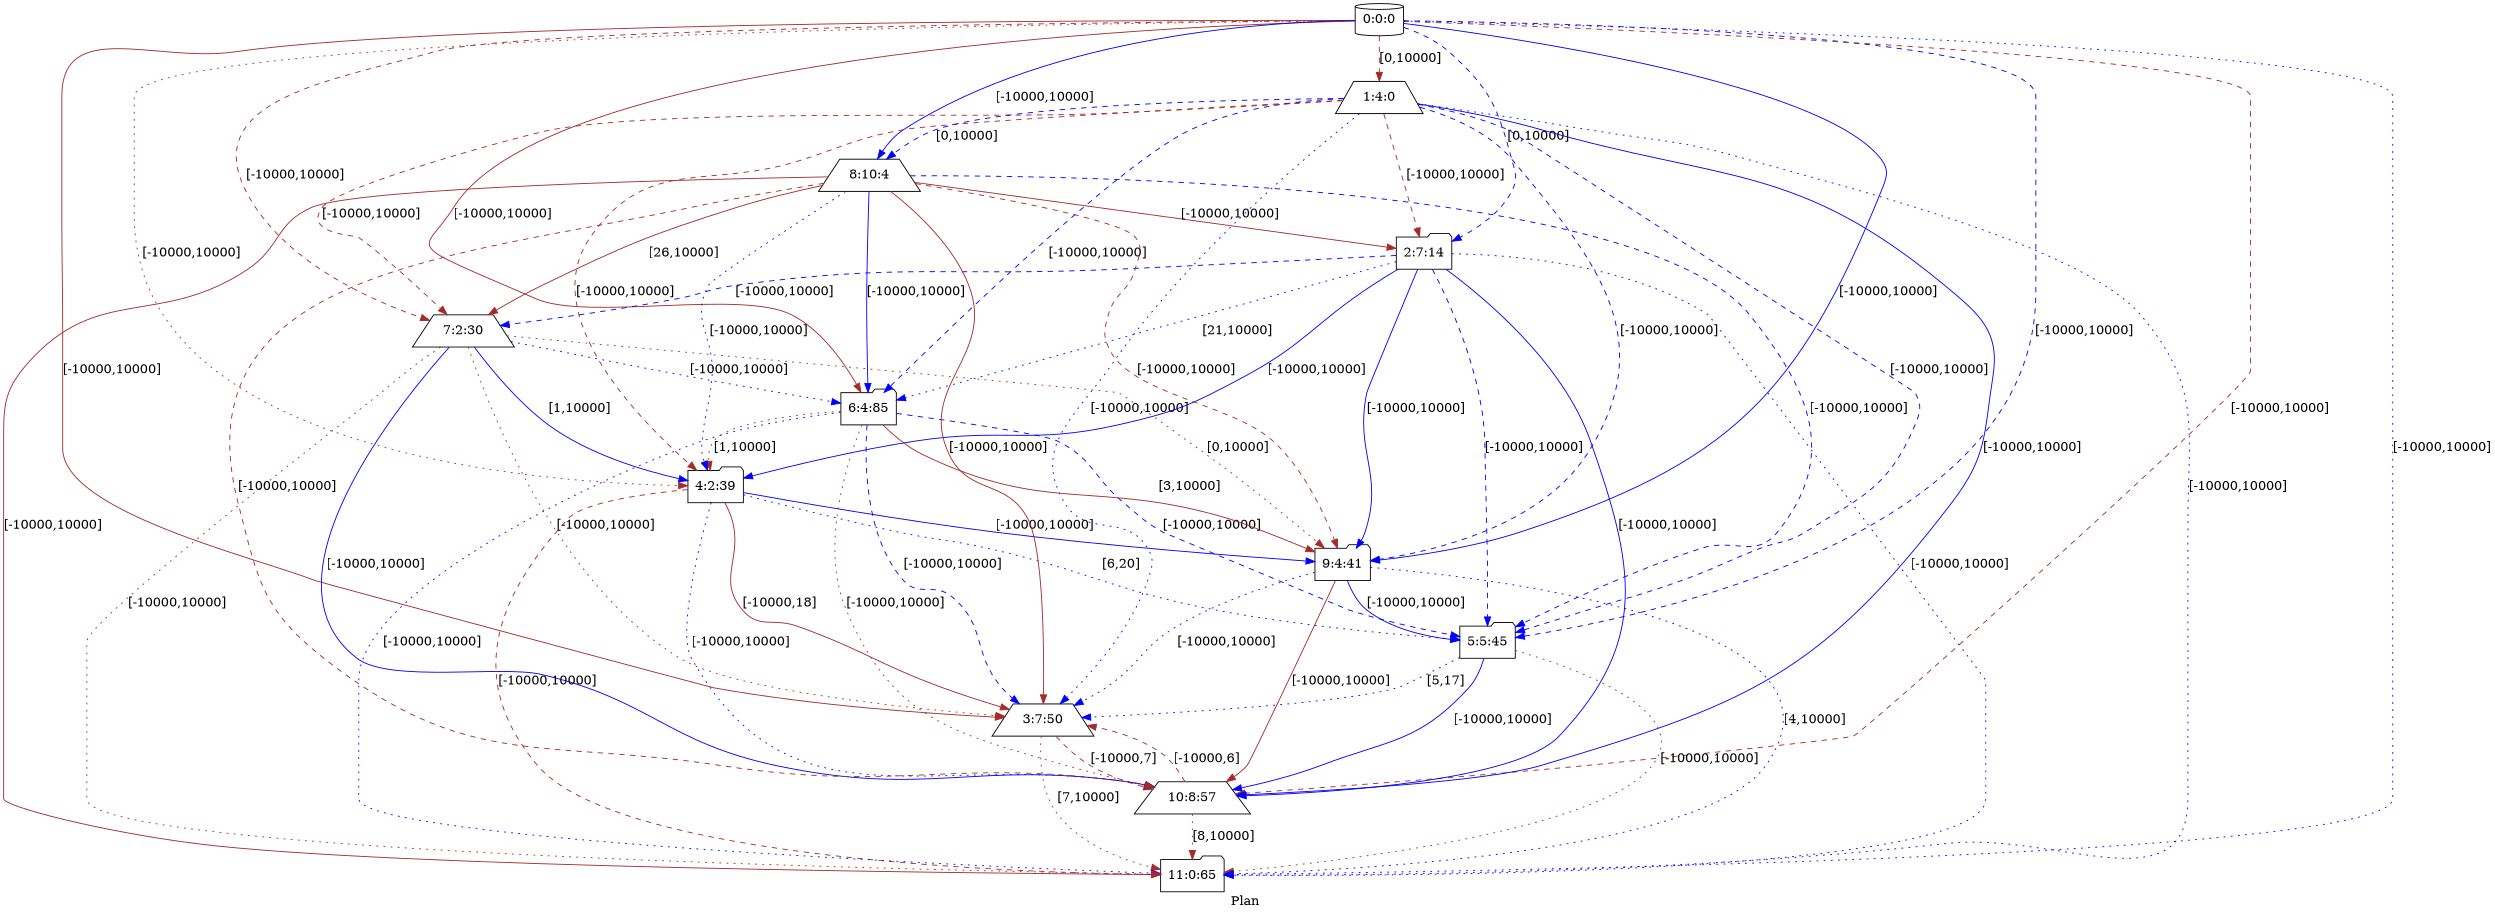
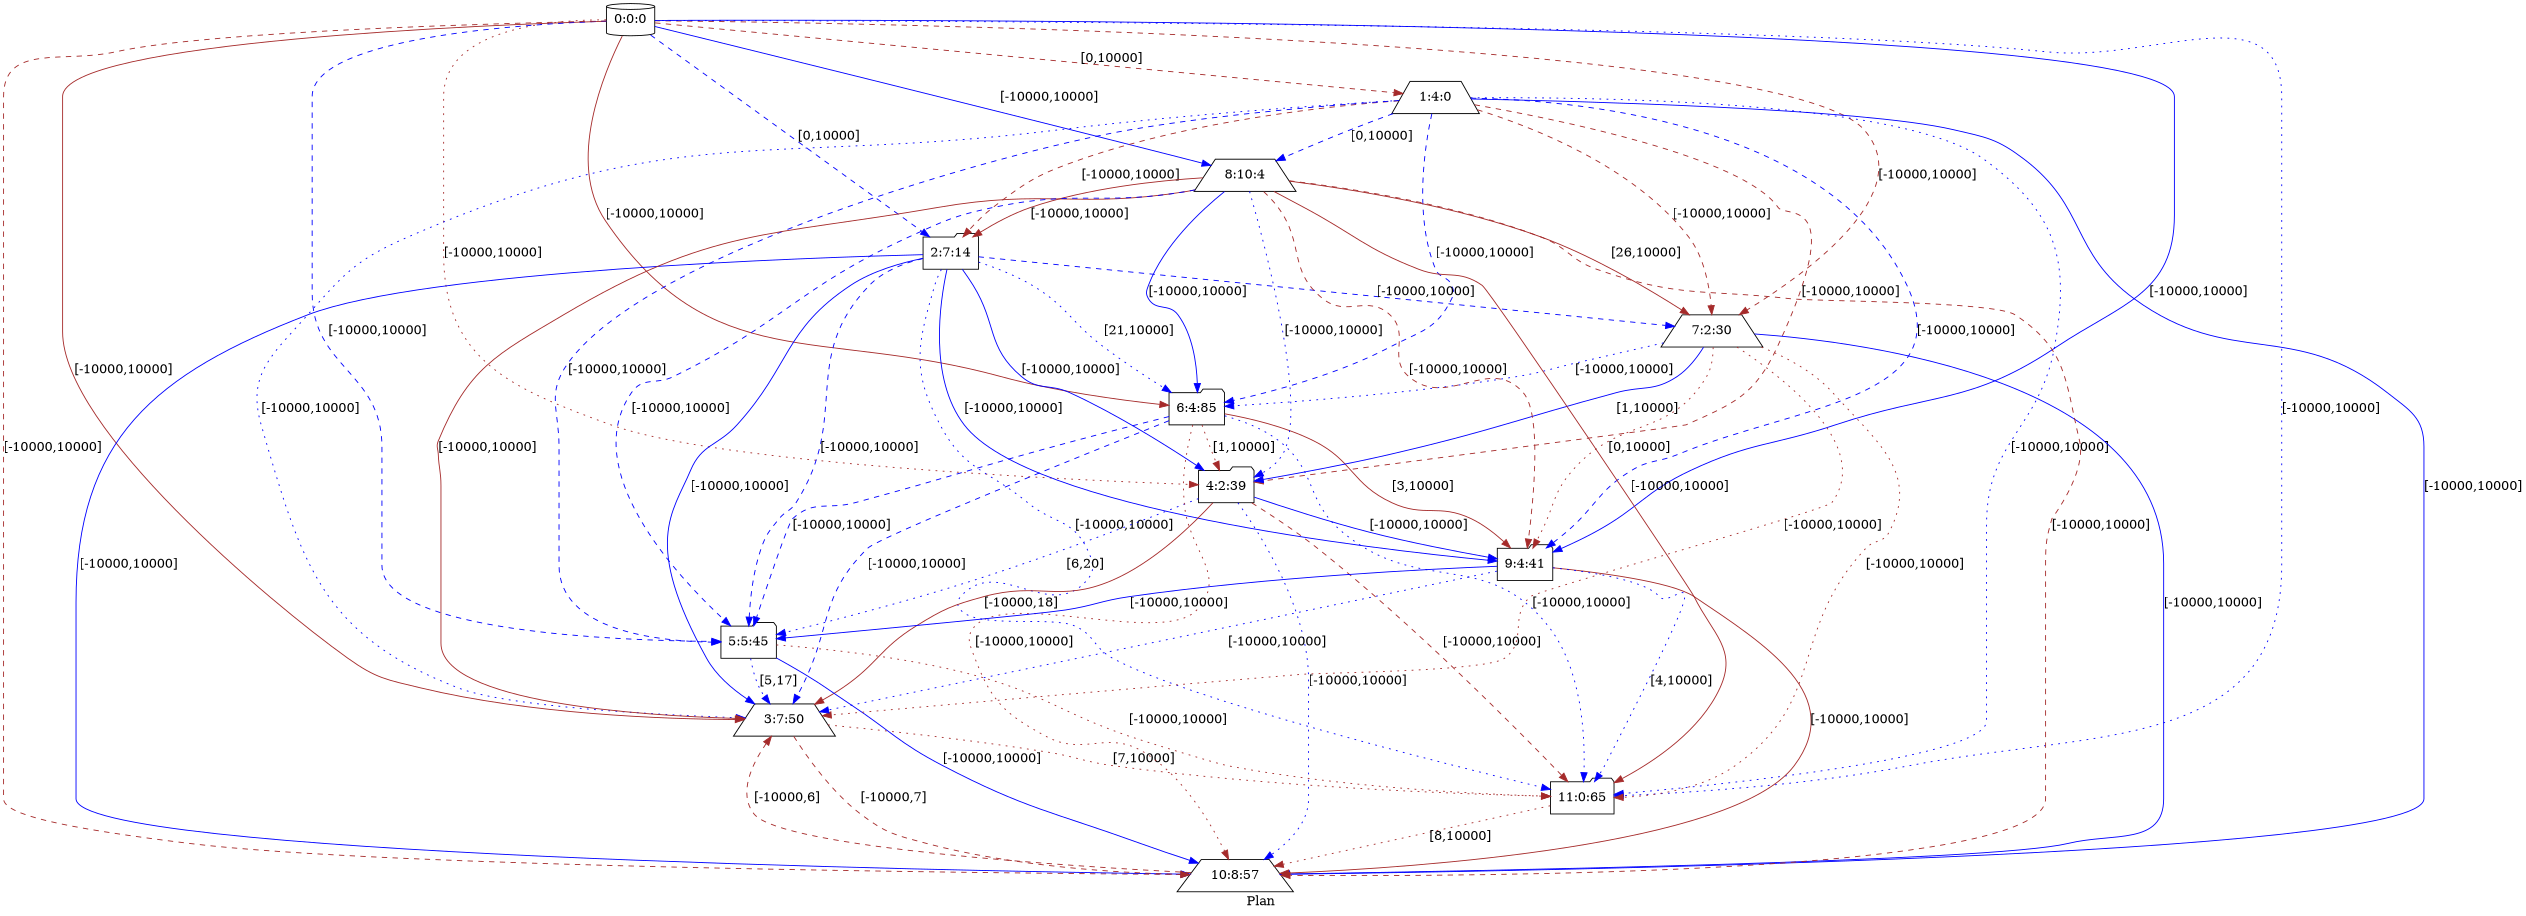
none -> (724, 437)
(1192, 832) -> (1417, 835)
